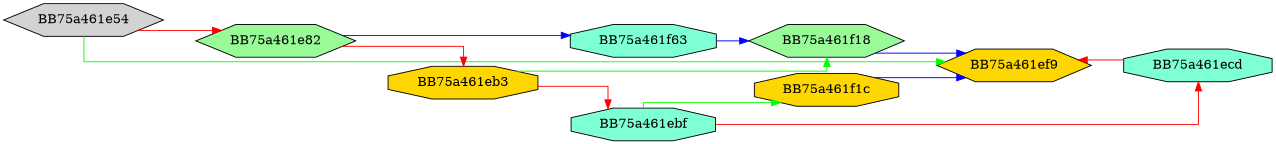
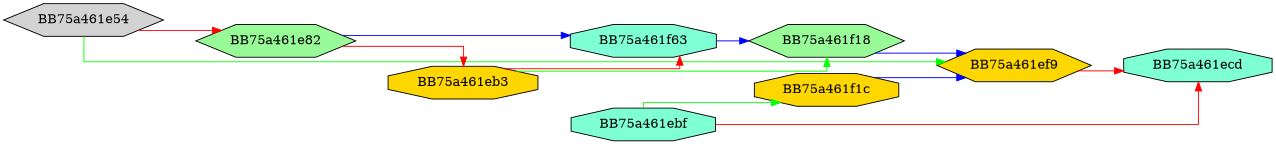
(1105, 60) -> (1096, 71)
(580, 86) -> (594, 69)
